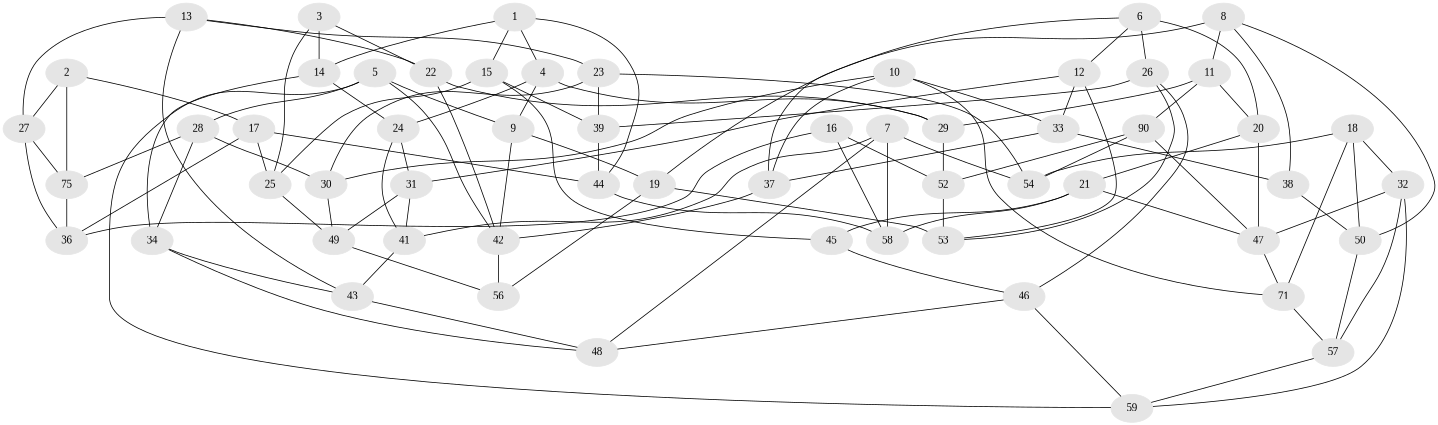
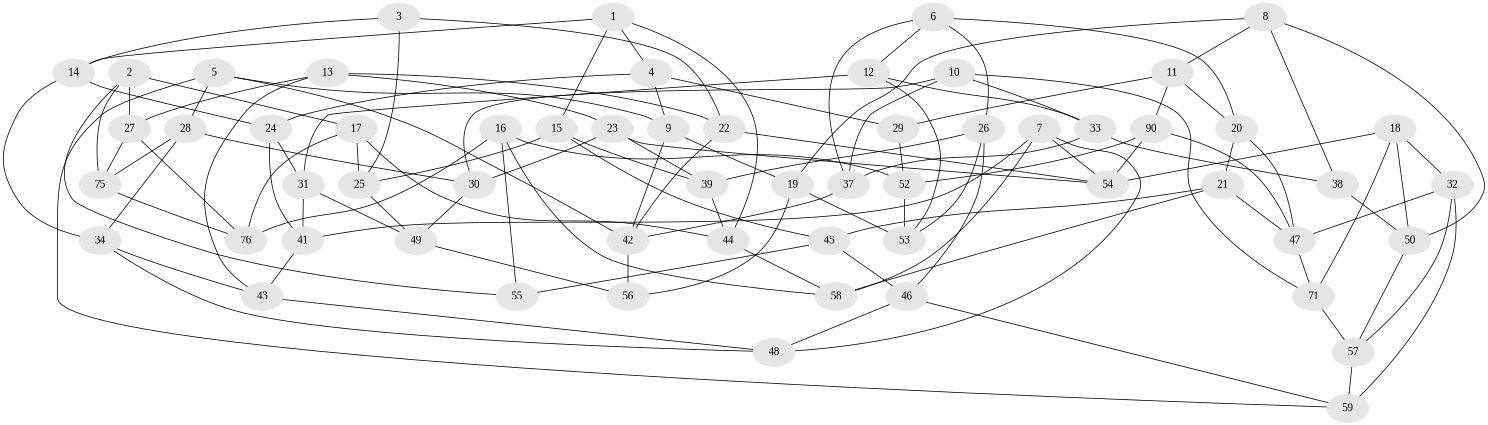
(626, 105) -> (916, 157)
(67, 241) -> (246, 241)
none -> (517, 297)
